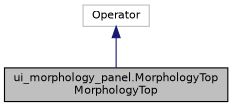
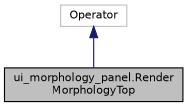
(116, 85) -> (94, 85)
